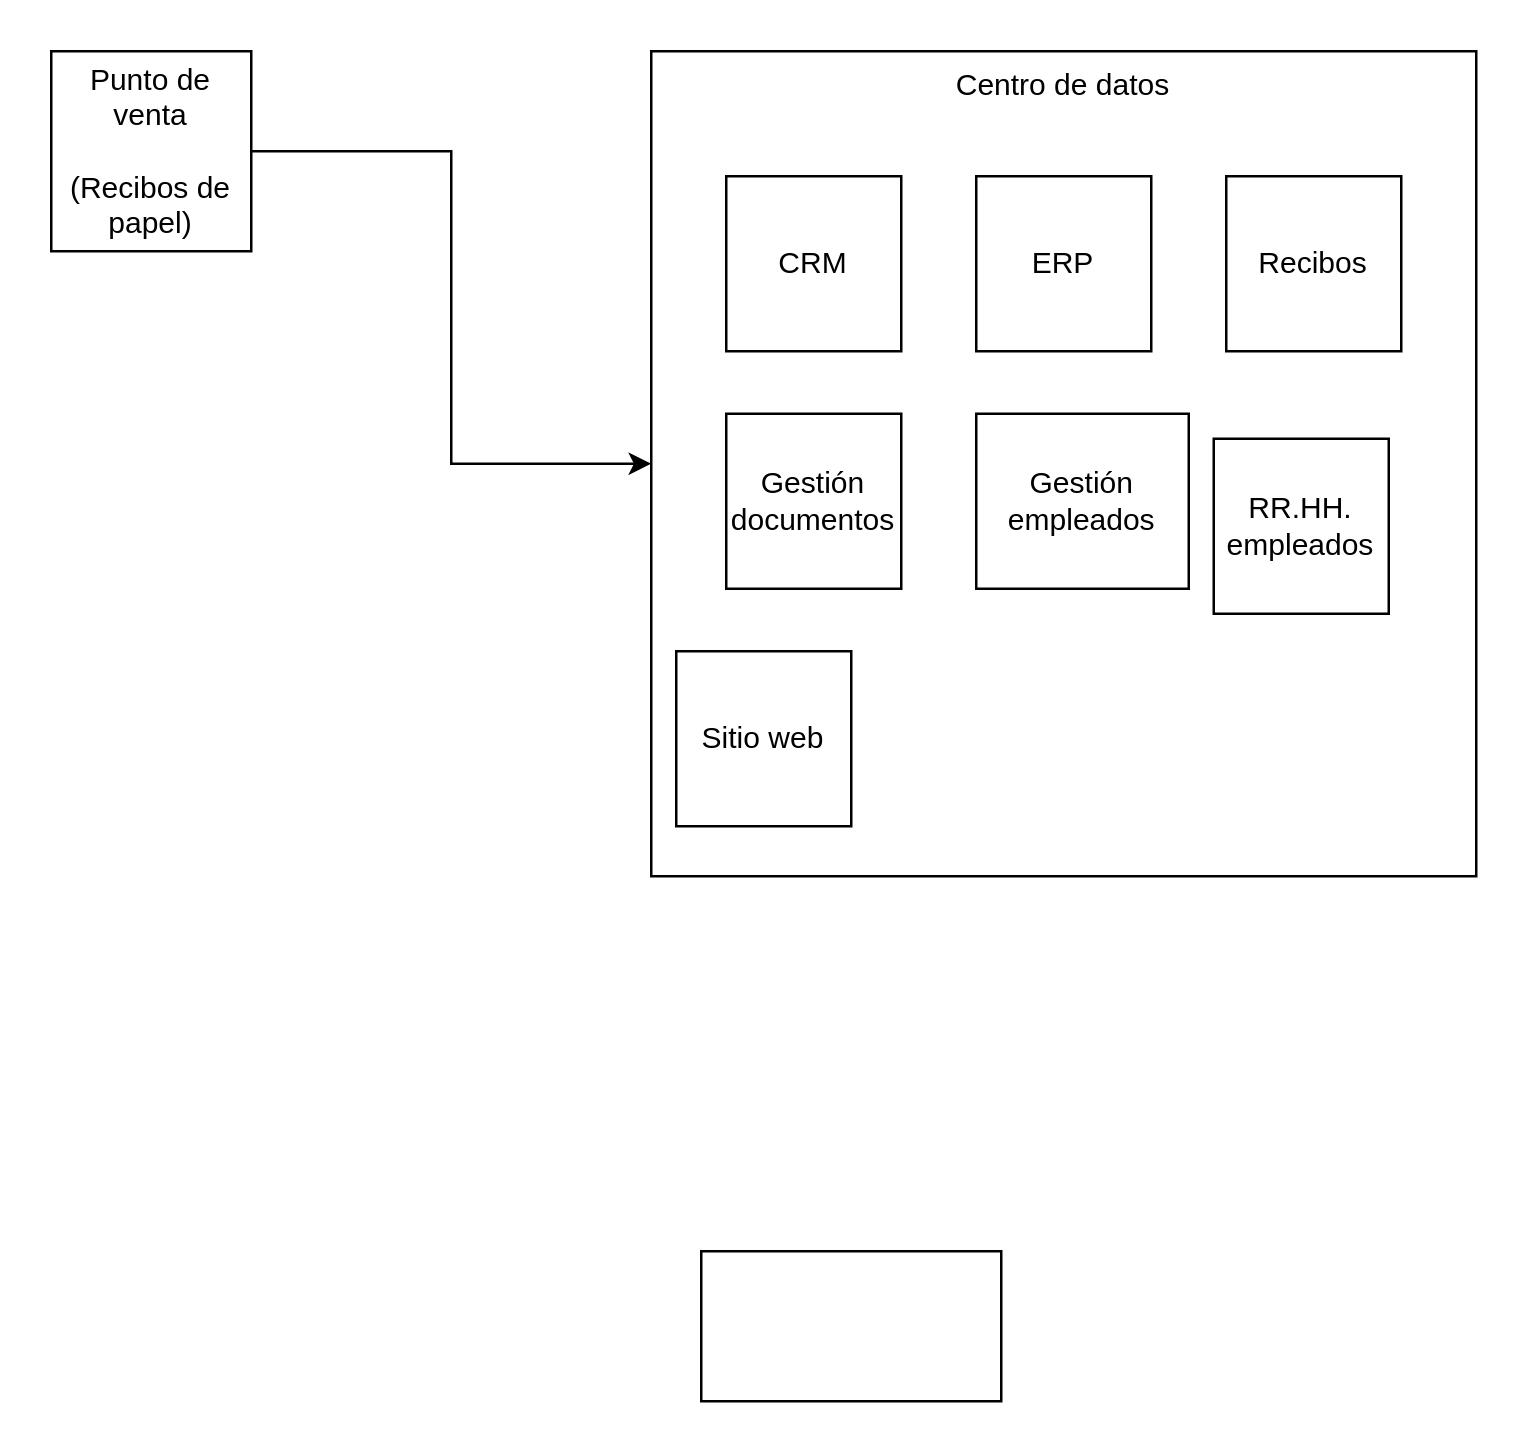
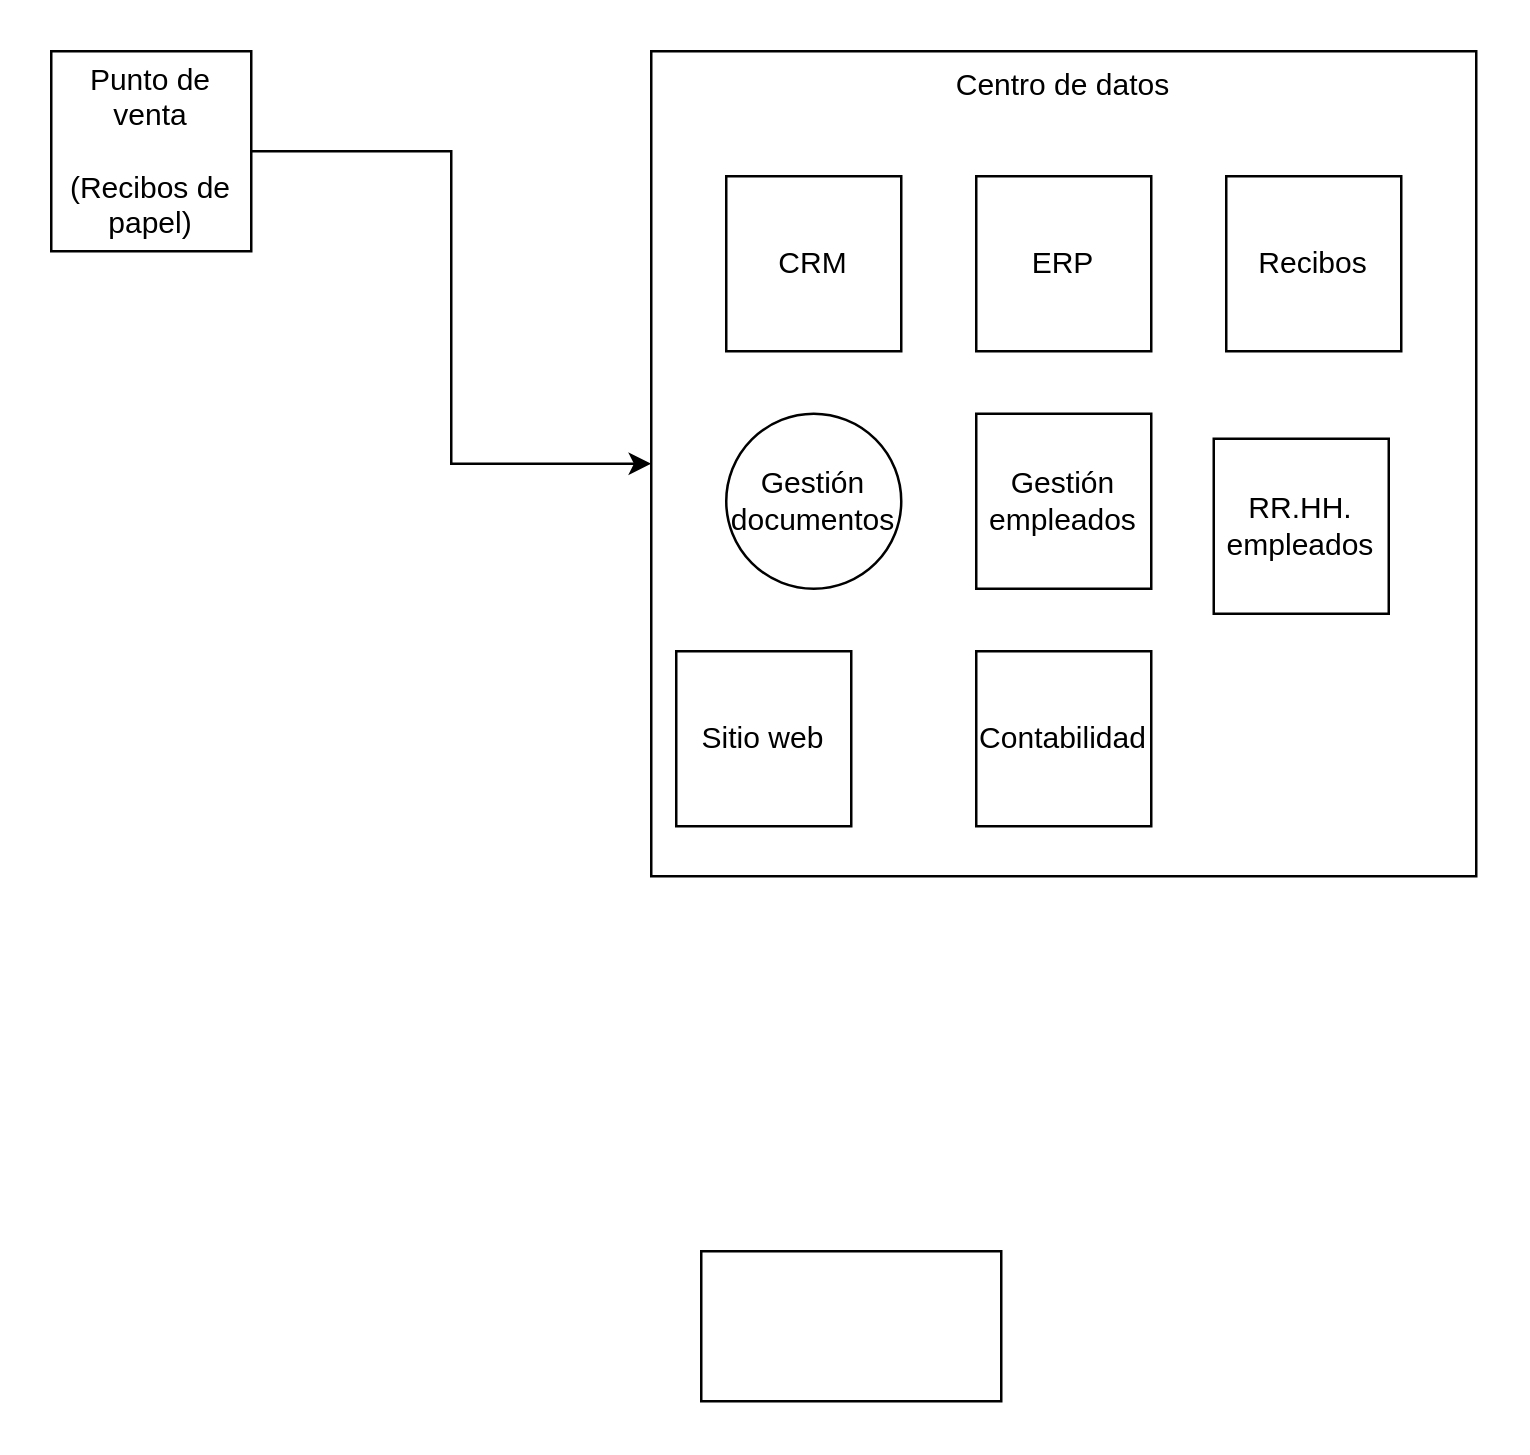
(814, 501) -> (814, 501)
(1083, 501) -> (1064, 501)
none -> (1064, 739)
